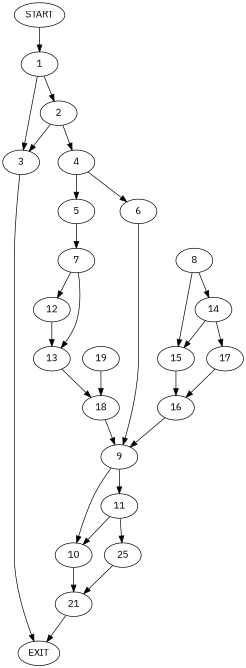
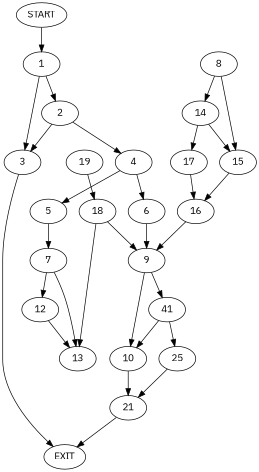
(74, 381) -> (88, 282)
(119, 506) -> (167, 310)
